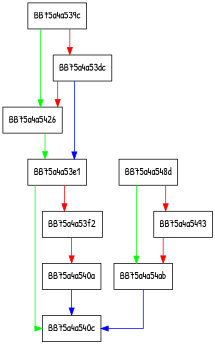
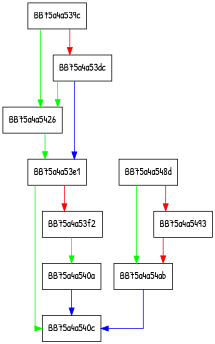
(58, 90) -> (58, 90)
(72, 247) -> (72, 247)
